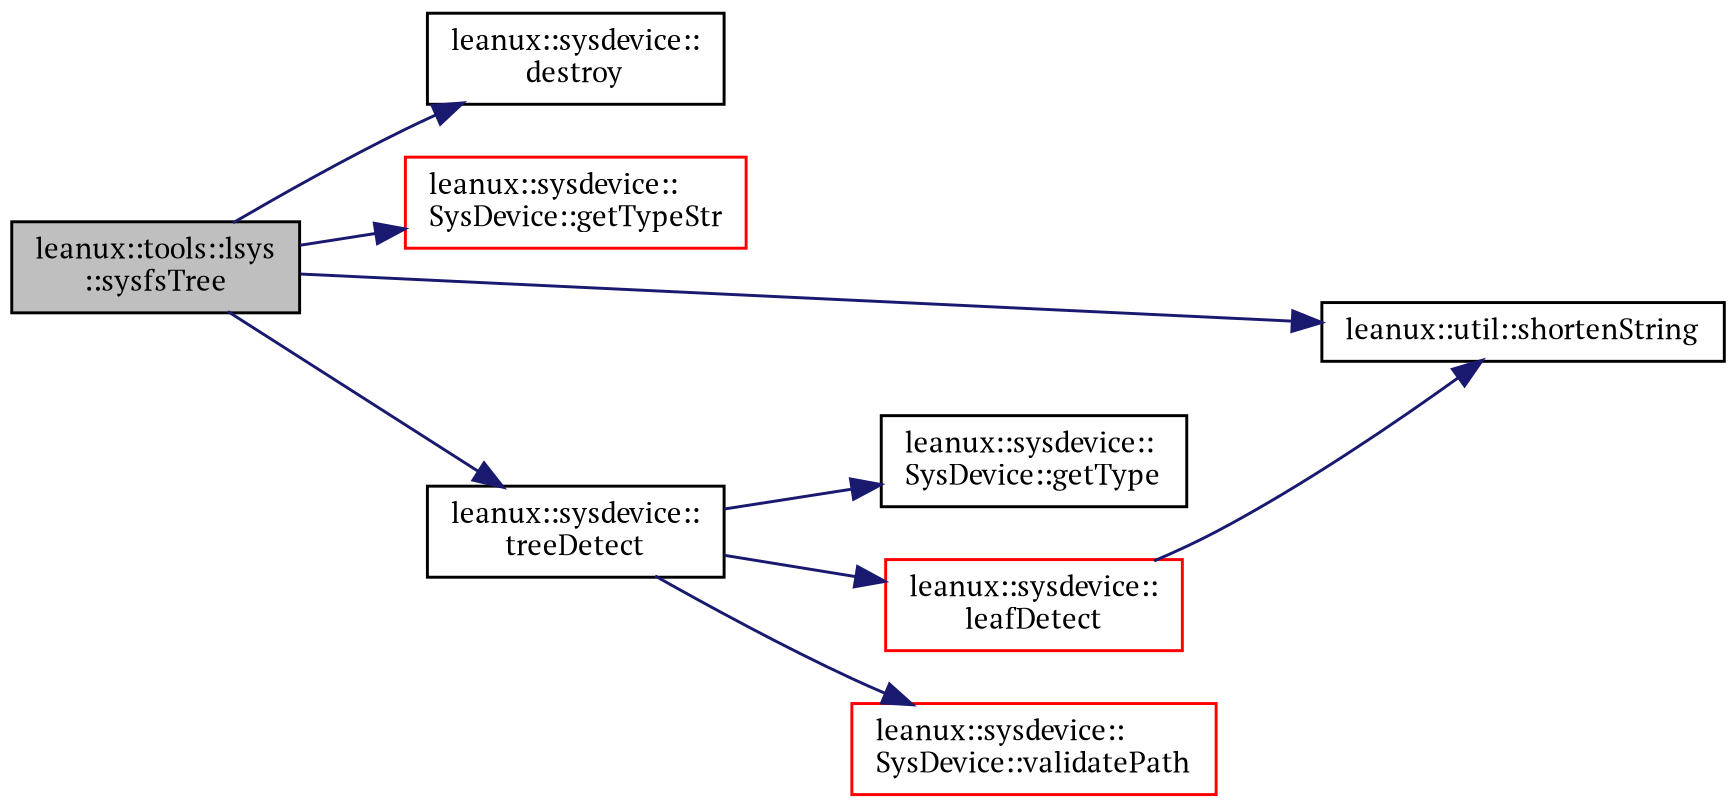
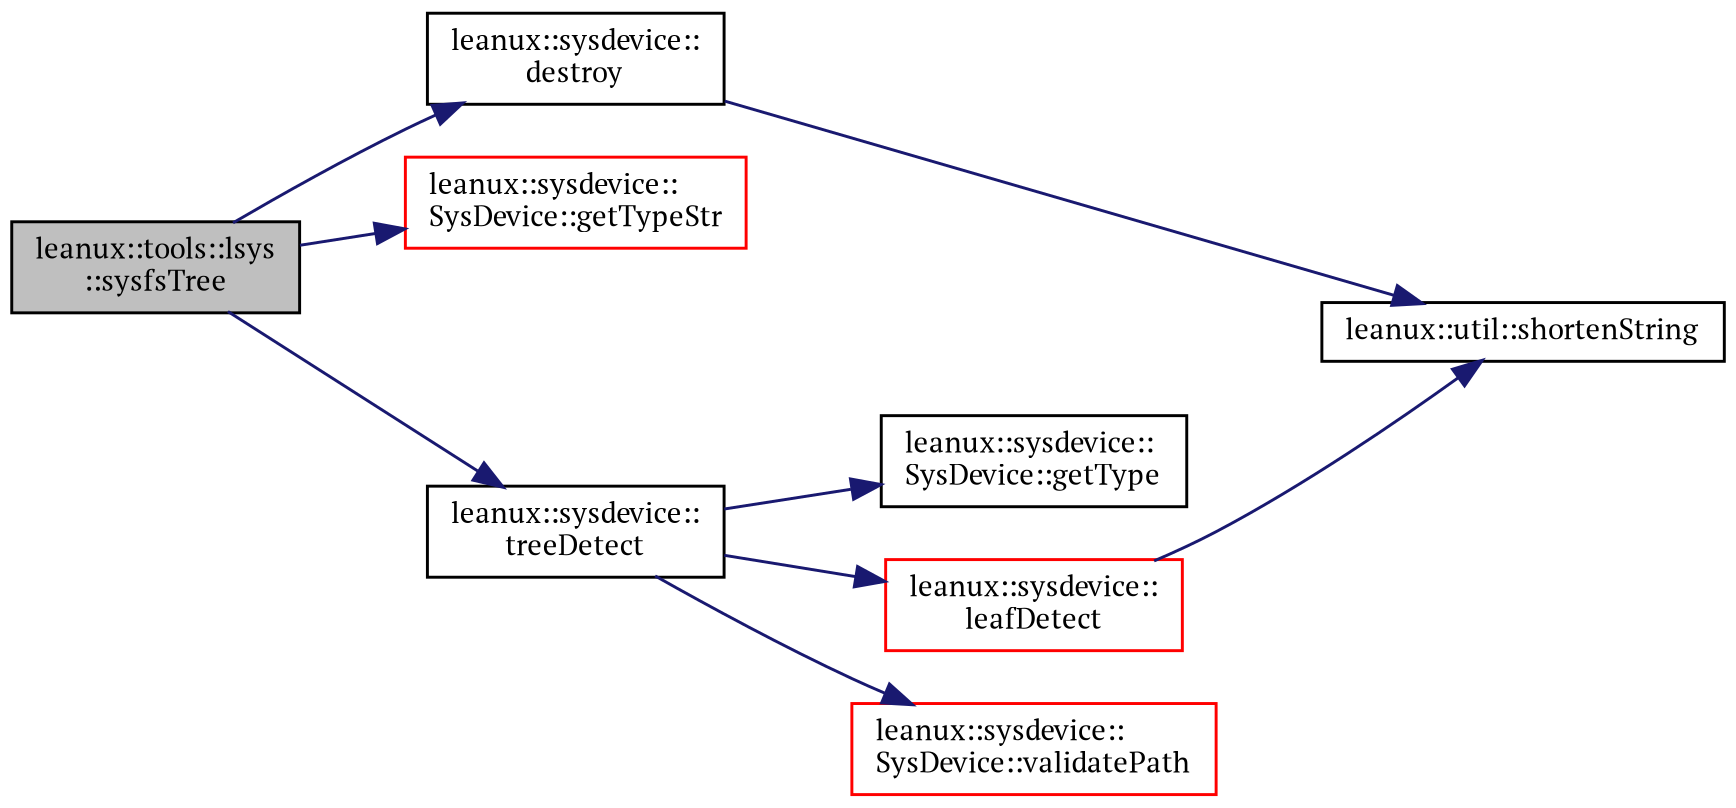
(796, 298) -> (1059, 198)
